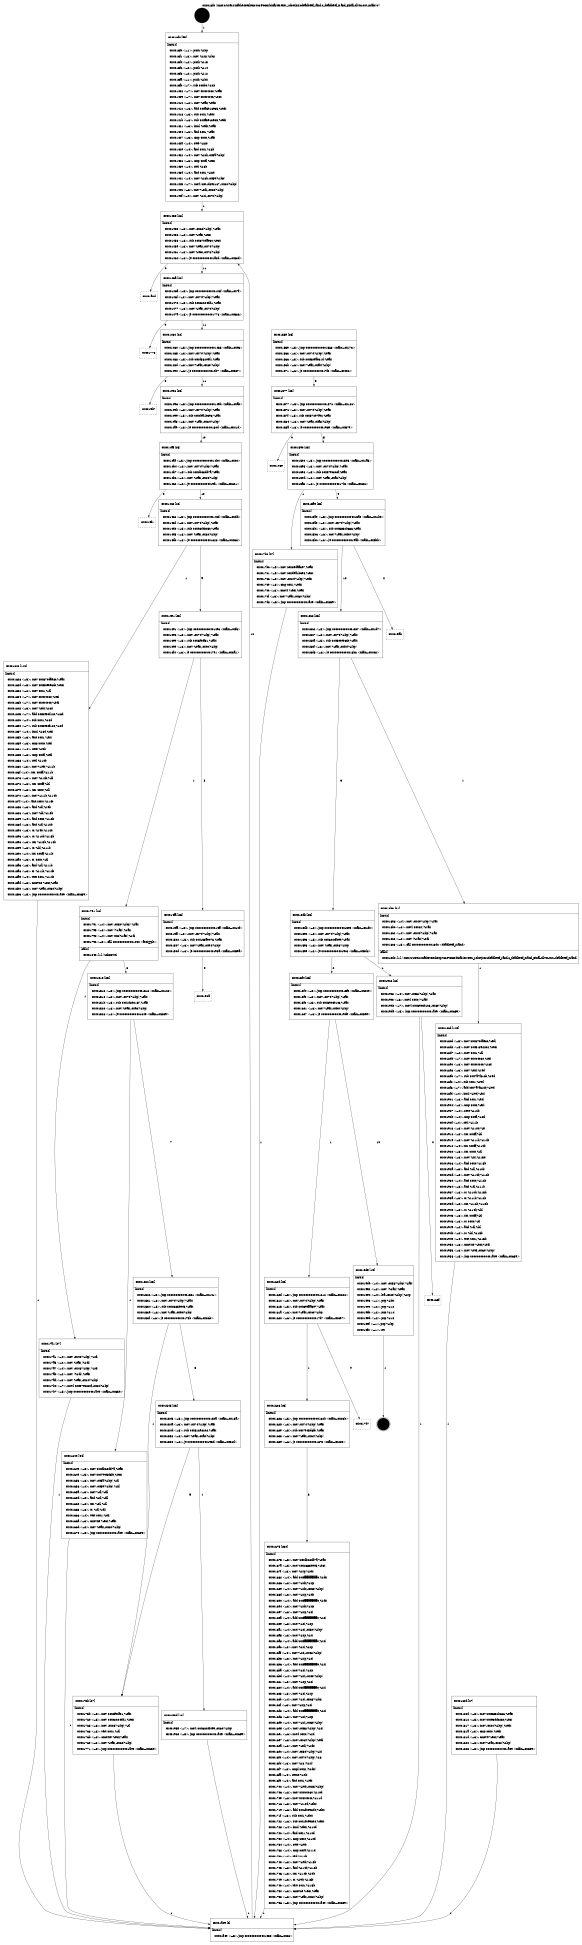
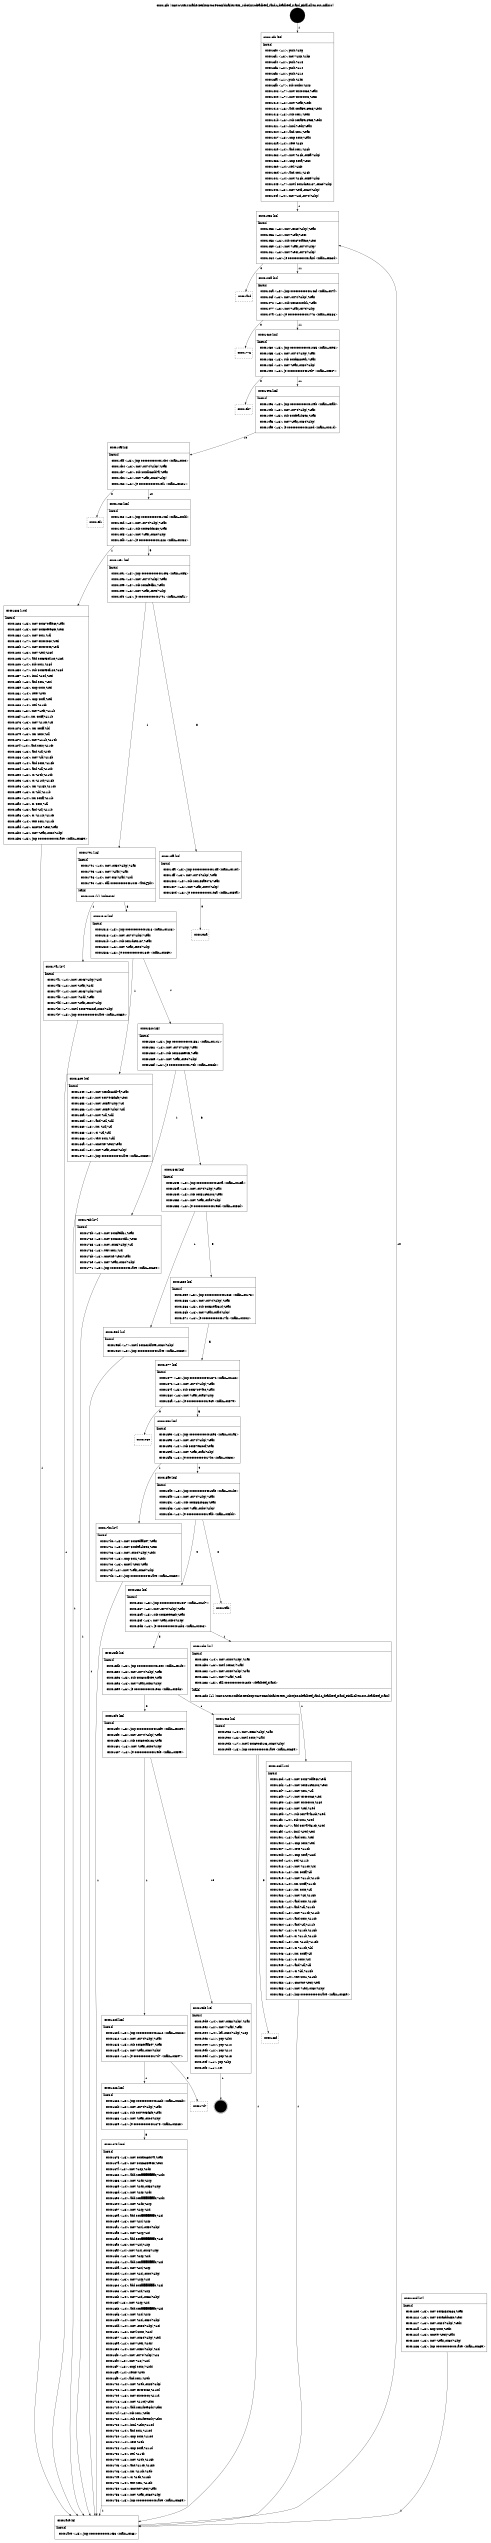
(344, 579) -> (197, 1552)
(152, 1570) -> (209, 1244)
